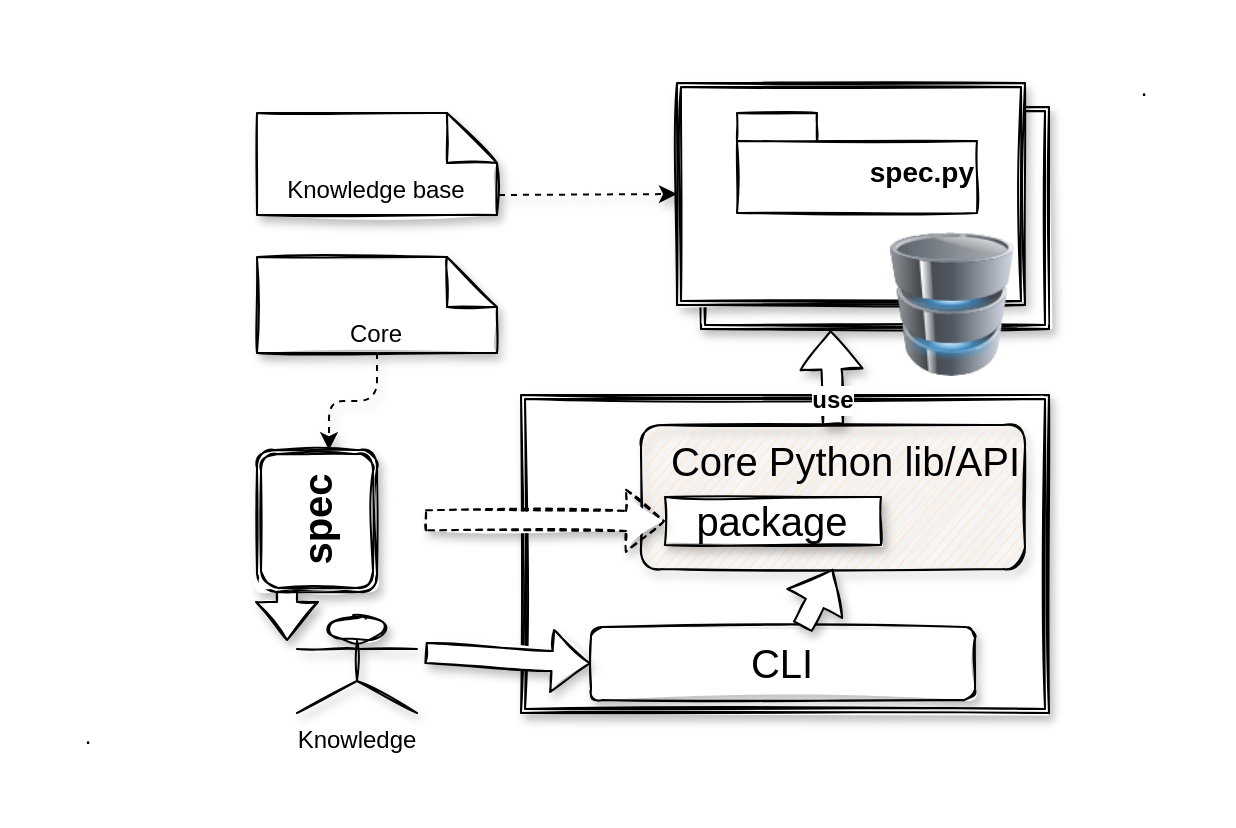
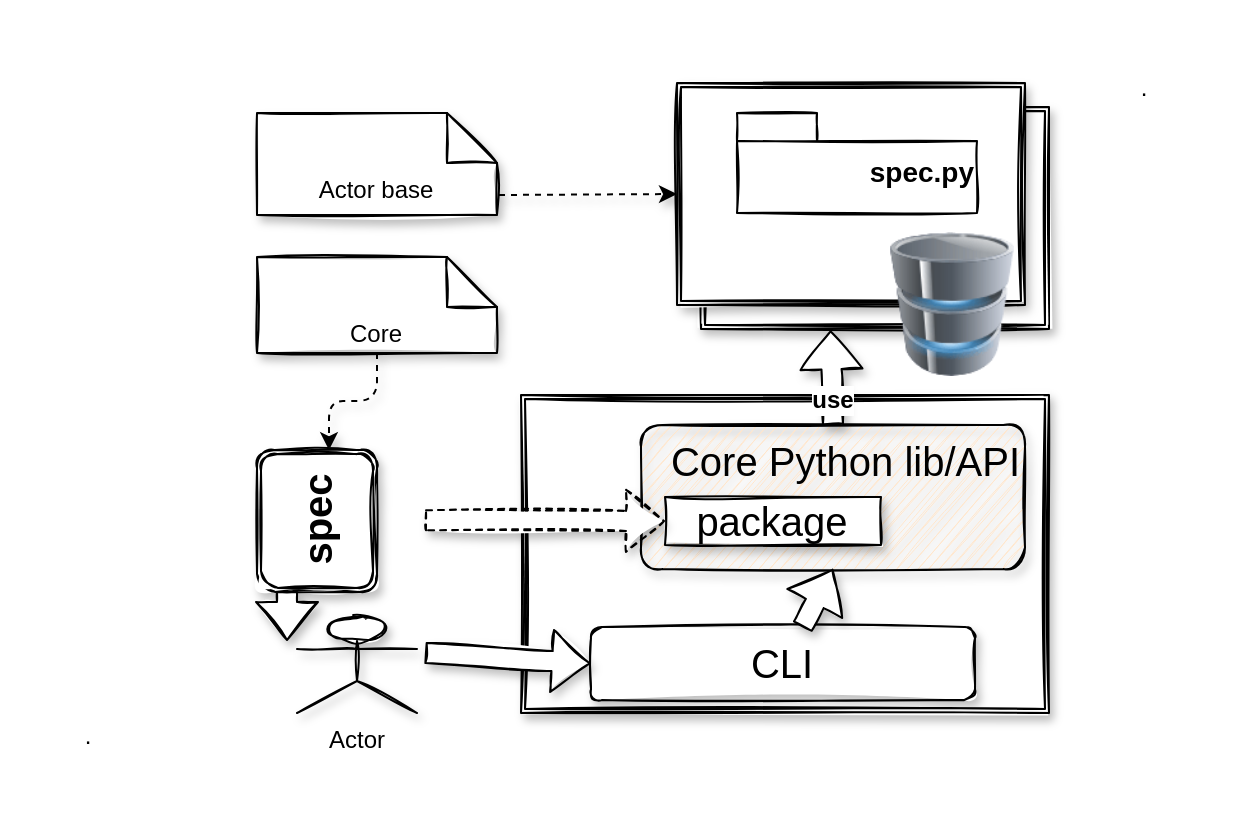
(377, 191) -> (377, 191)
(358, 741) -> (358, 741)
